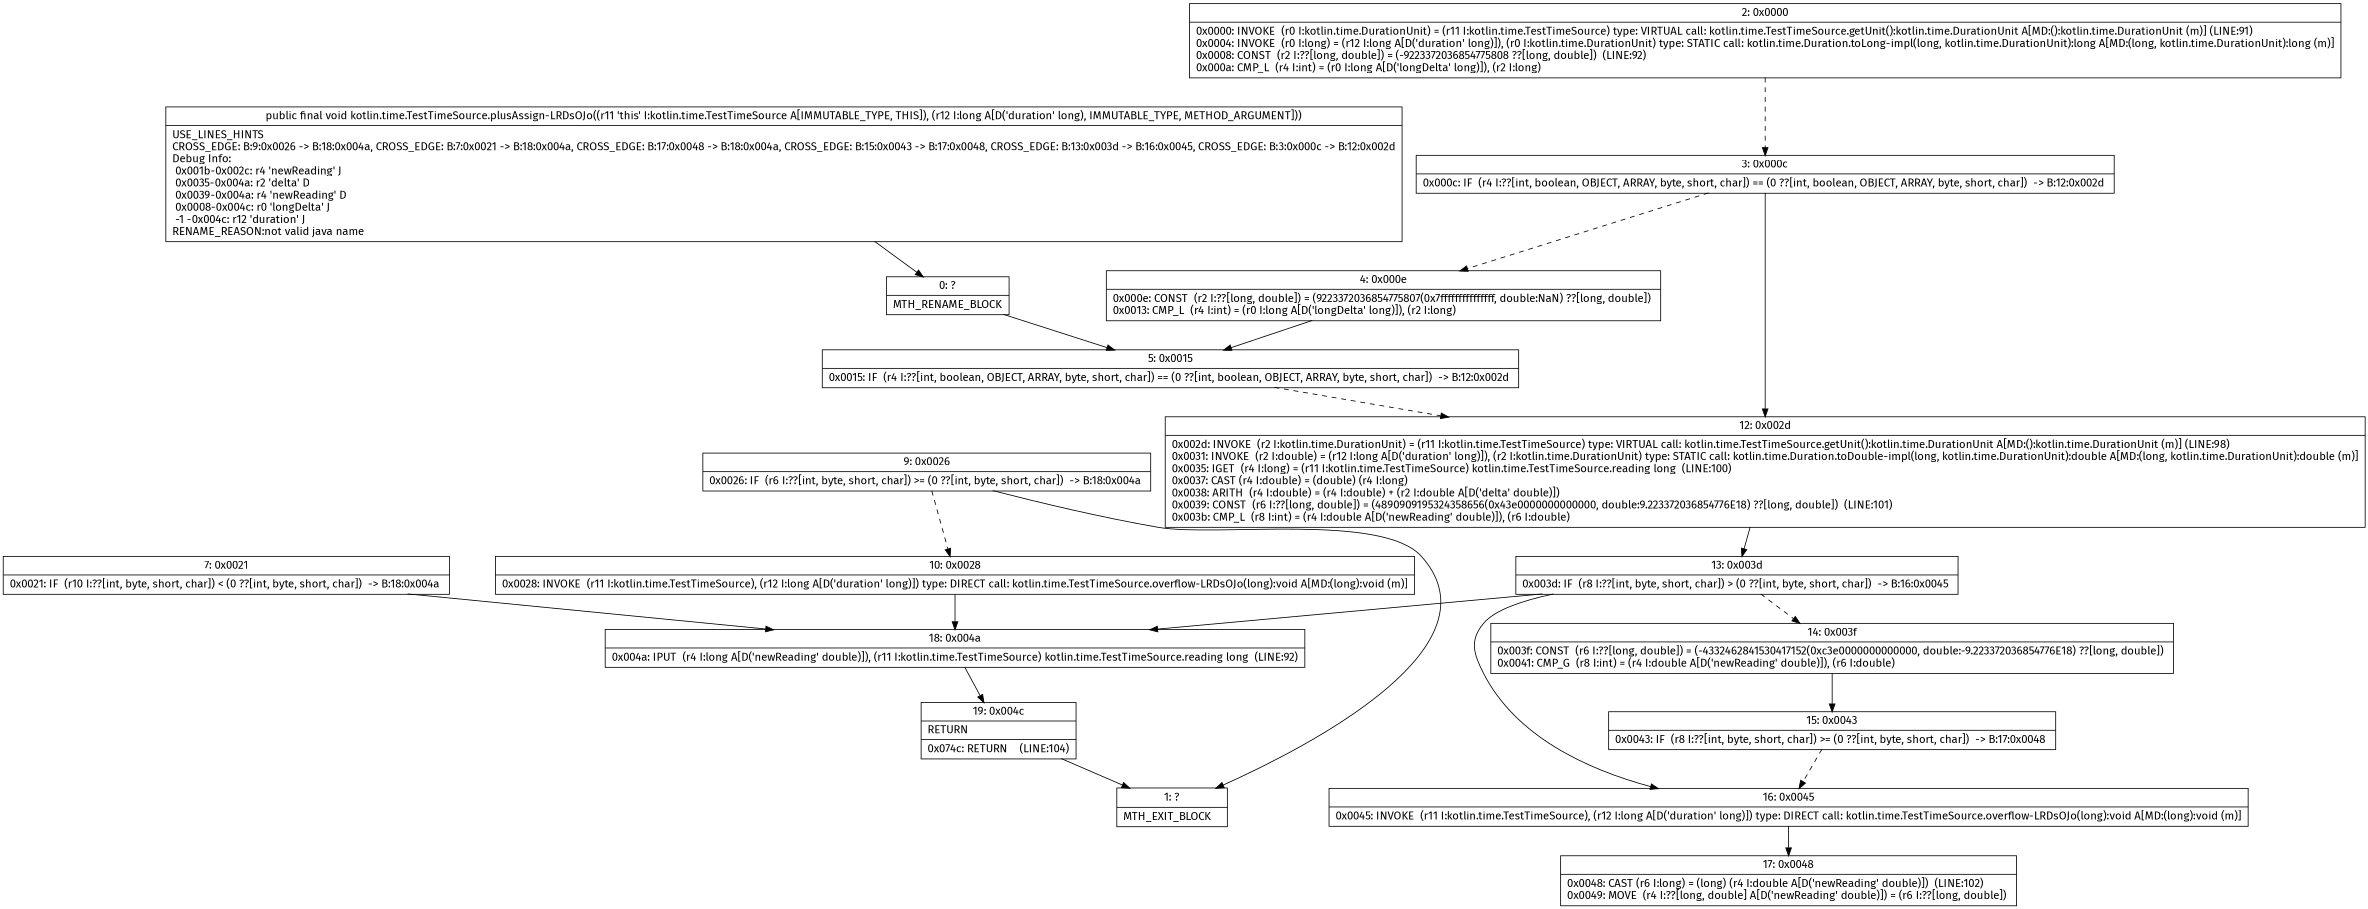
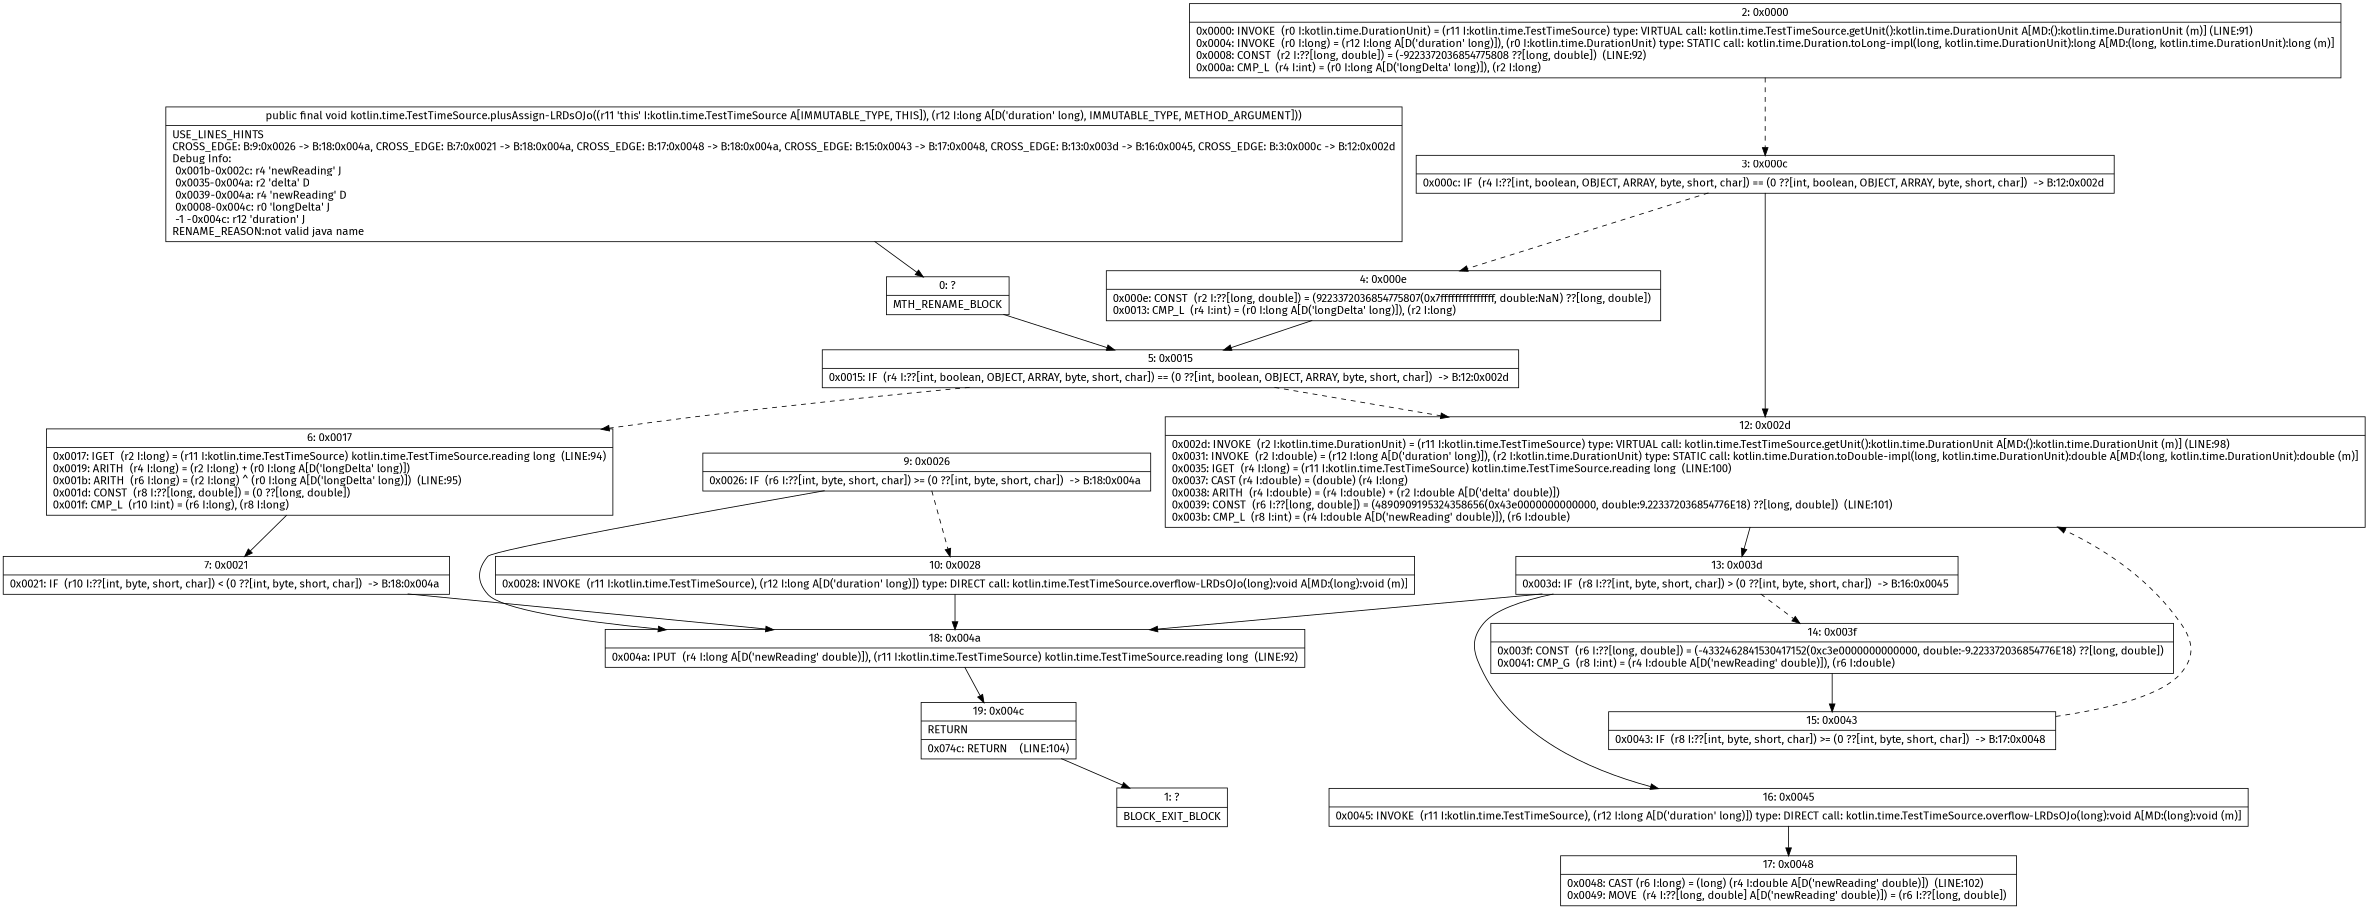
none -> (330, 472)
(1380, 537) -> (549, 542)
(1812, 765) -> (2190, 641)
(1167, 817) -> (1172, 817)
